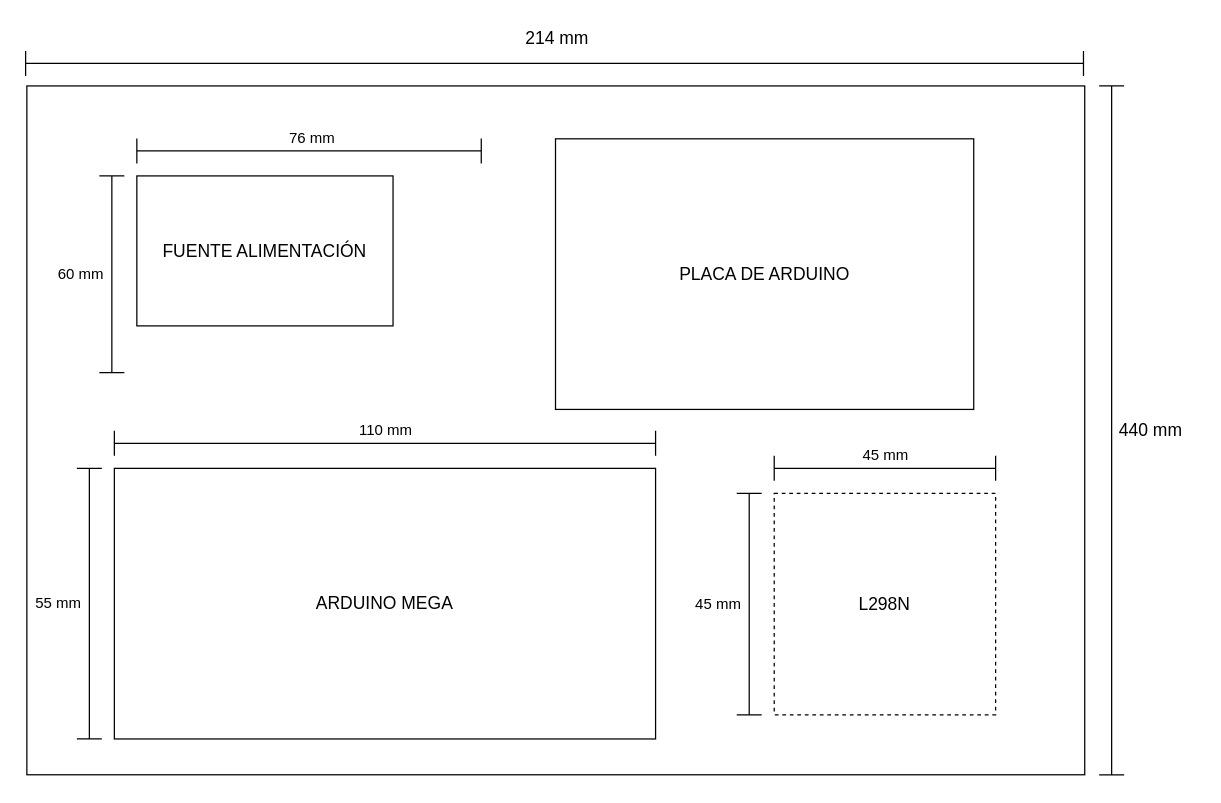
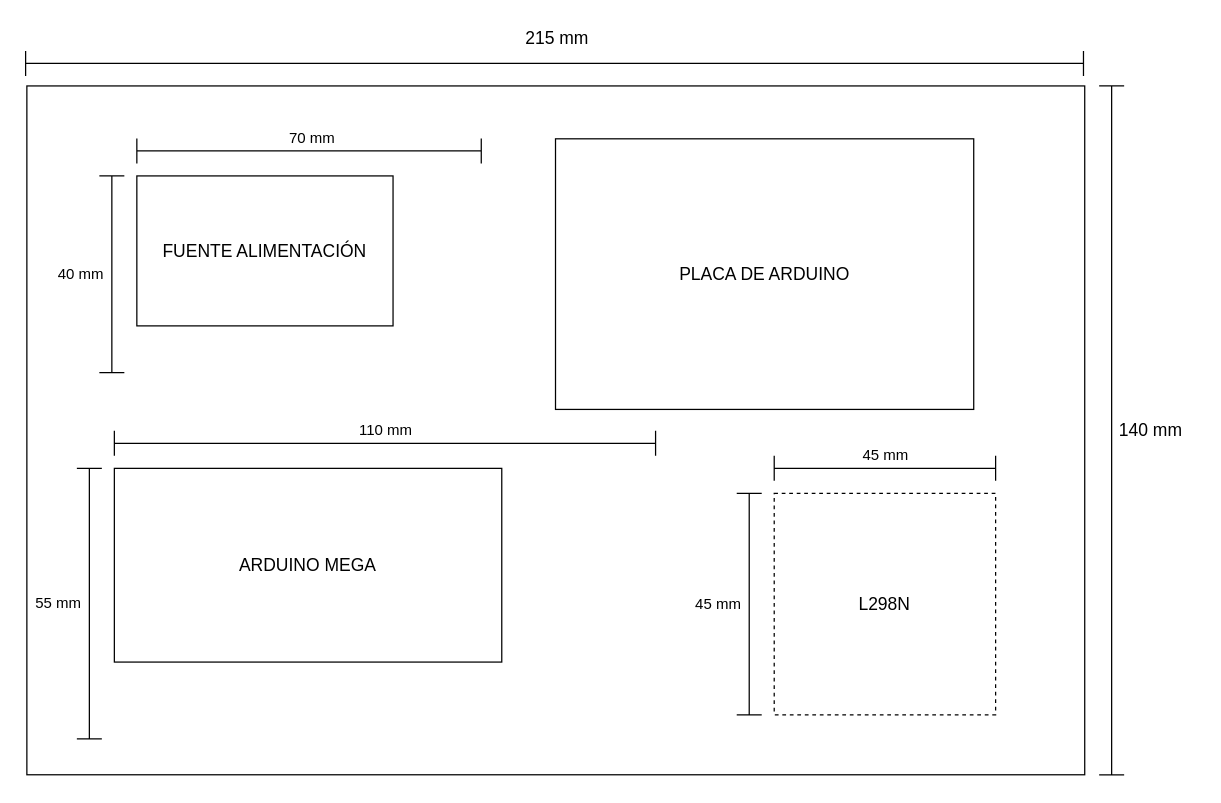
(558, 38) -> (558, 38)
(313, 138) -> (313, 138)
(81, 274) -> (81, 274)
(1151, 431) -> (1151, 431)
(385, 603) -> (308, 565)
